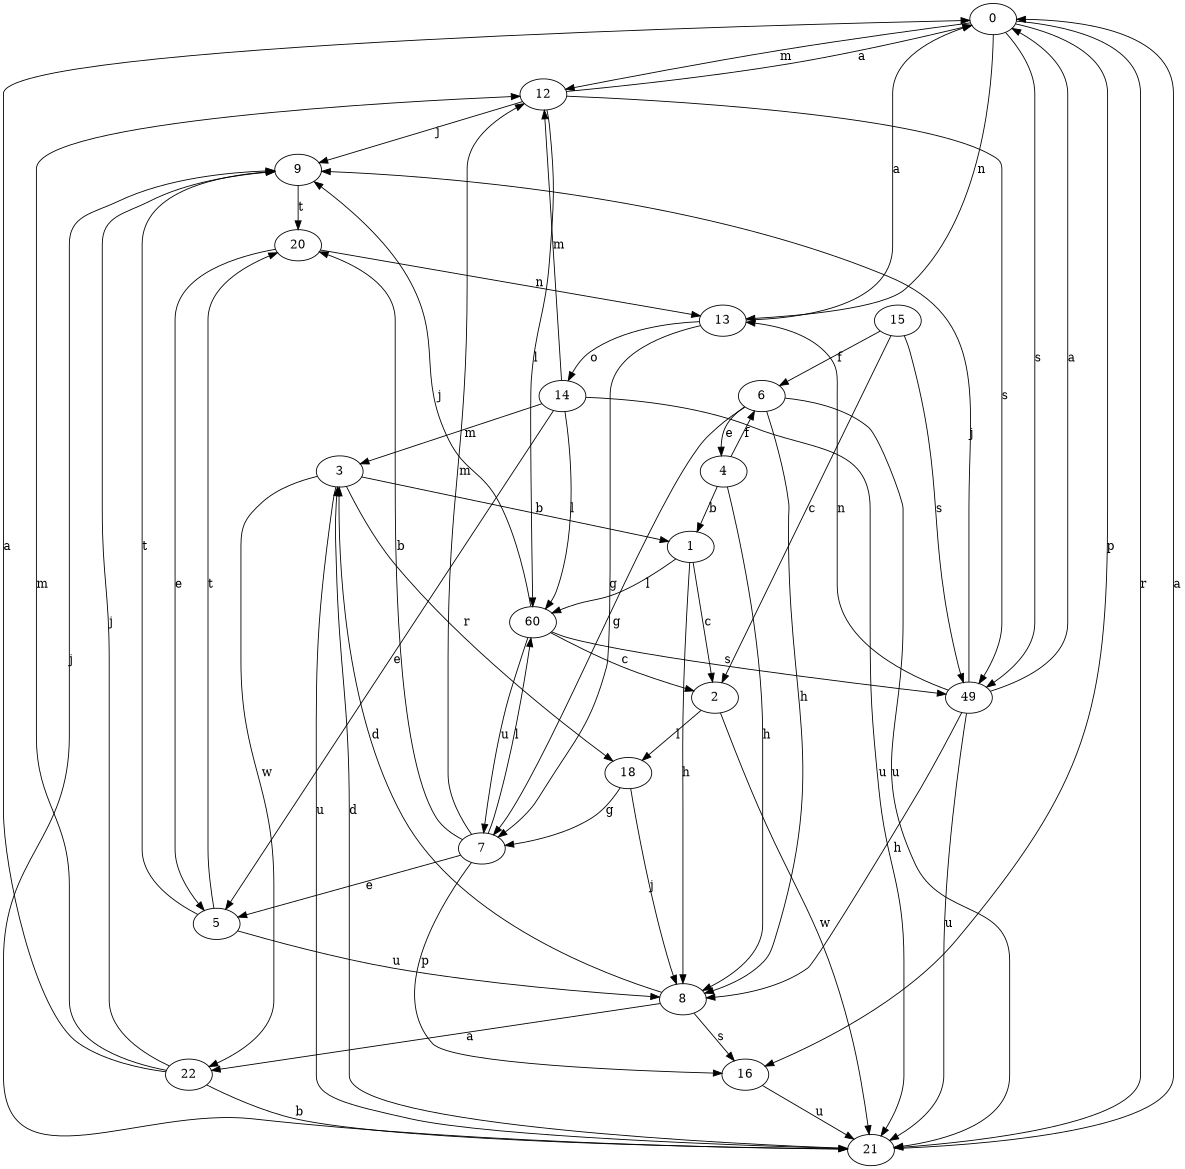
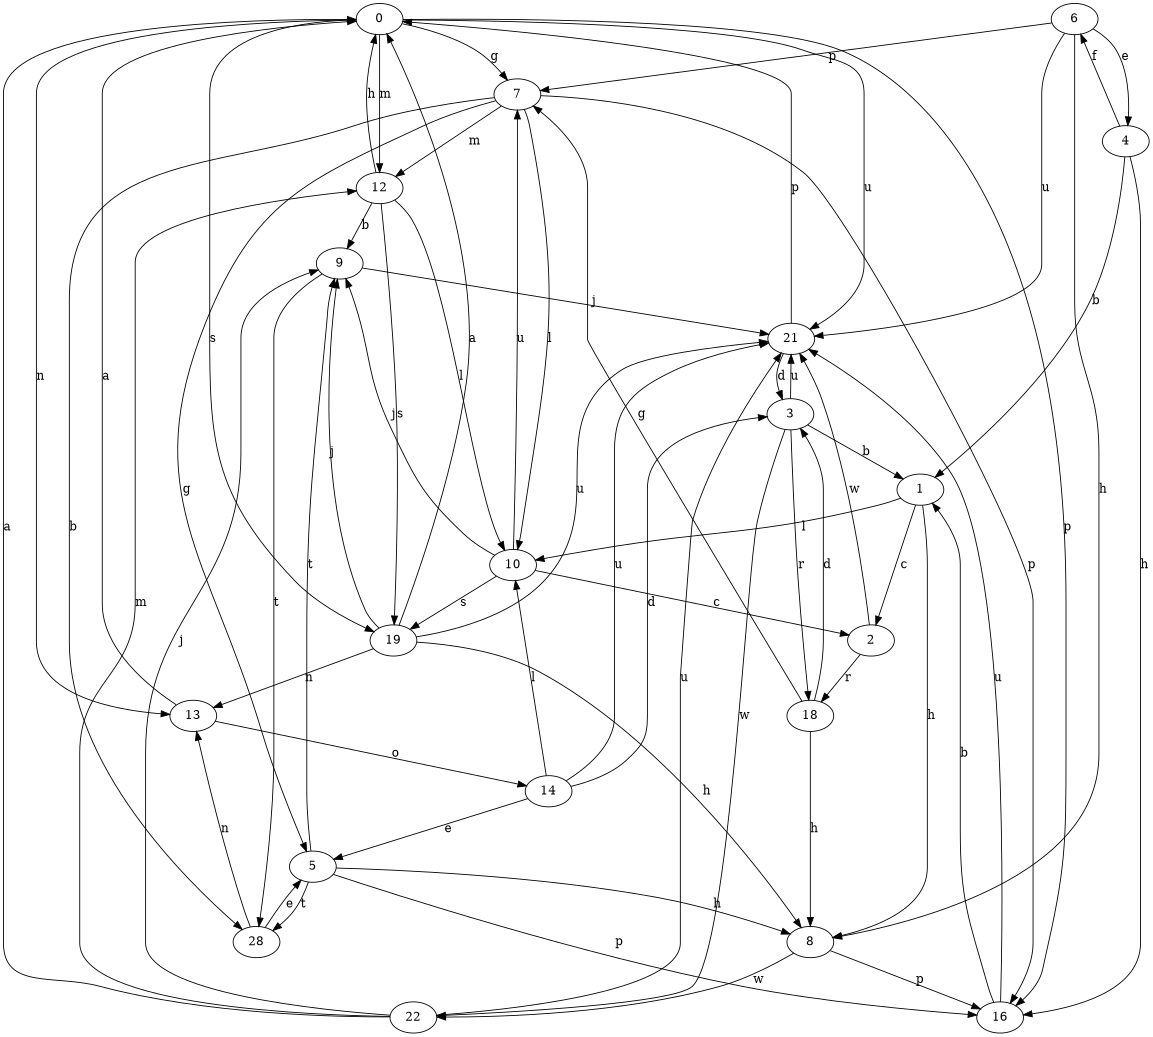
(862, 57) -> (372, 94)
(438, 132) -> (366, 226)
(298, 245) -> (257, 942)
(554, 269) -> none
(898, 321) -> none
(471, 434) -> (652, 603)
(610, 568) -> (456, 40)
(1144, 585) -> (868, 188)
(1177, 585) -> (796, 188)
(533, 622) -> (513, 565)
(617, 622) -> (833, 57)
(969, 698) -> (393, 640)
(678, 735) -> (848, 678)
(763, 747) -> (1141, 620)
none -> (960, 756)
(401, 812) -> (823, 567)
(370, 886) -> (187, 490)
(652, 886) -> (815, 829)
(397, 962) -> (718, 904)
none -> (646, 965)
(3, 985) -> (561, 300)
(470, 1037) -> (759, 980)
(721, 1037) -> (920, 980)
(300, 1112) -> (685, 678)
